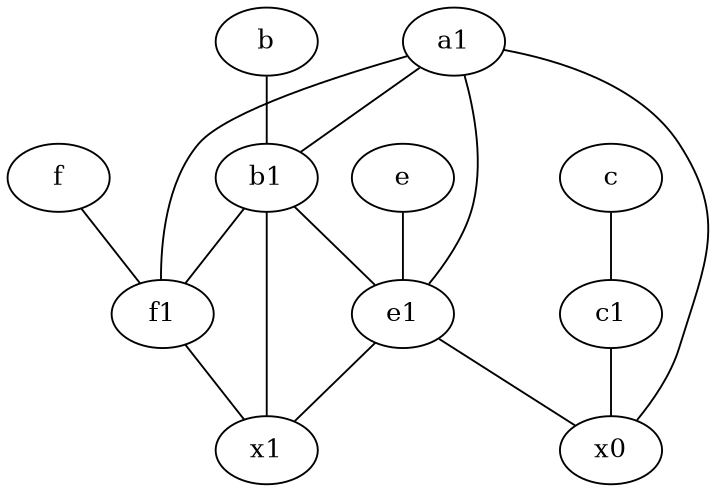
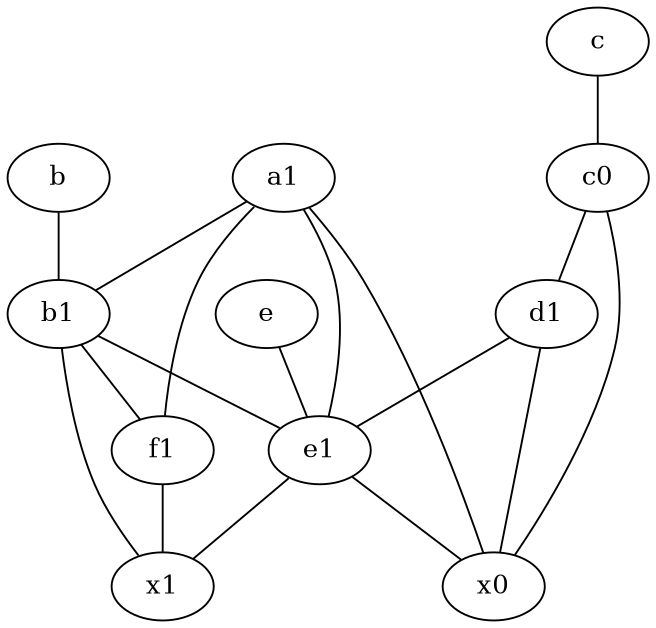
(59, 178) -> none
none -> (547, 314)
(611, 314) -> (598, 178)
